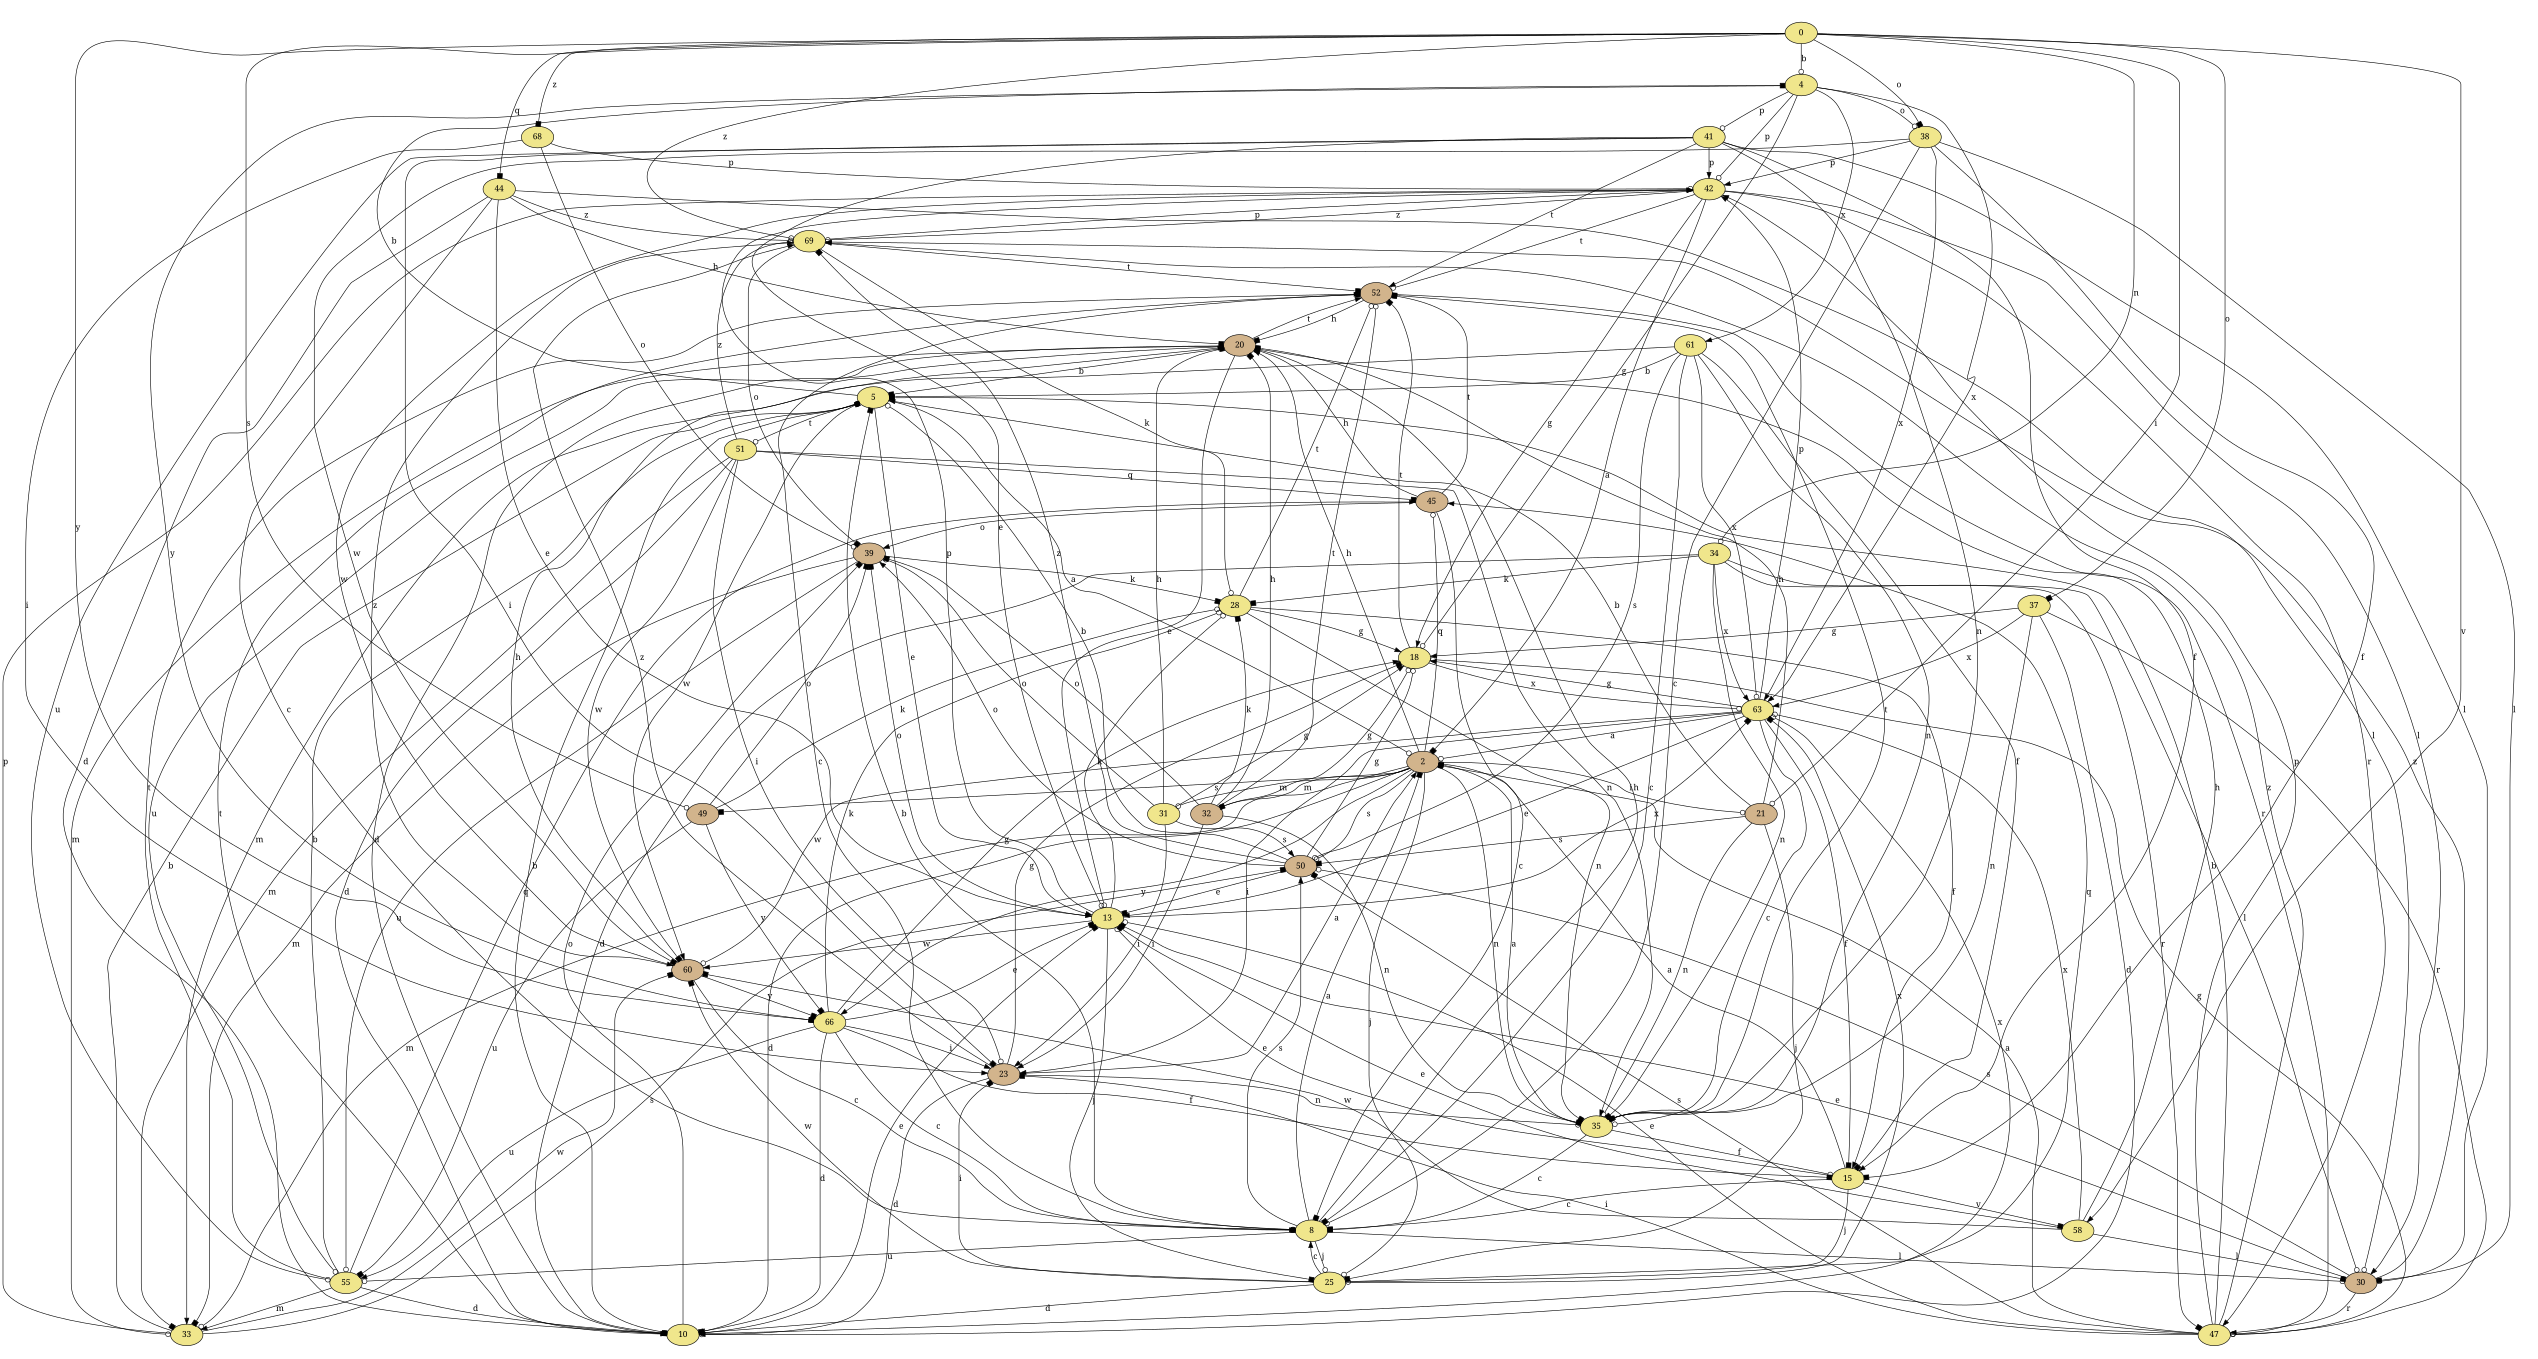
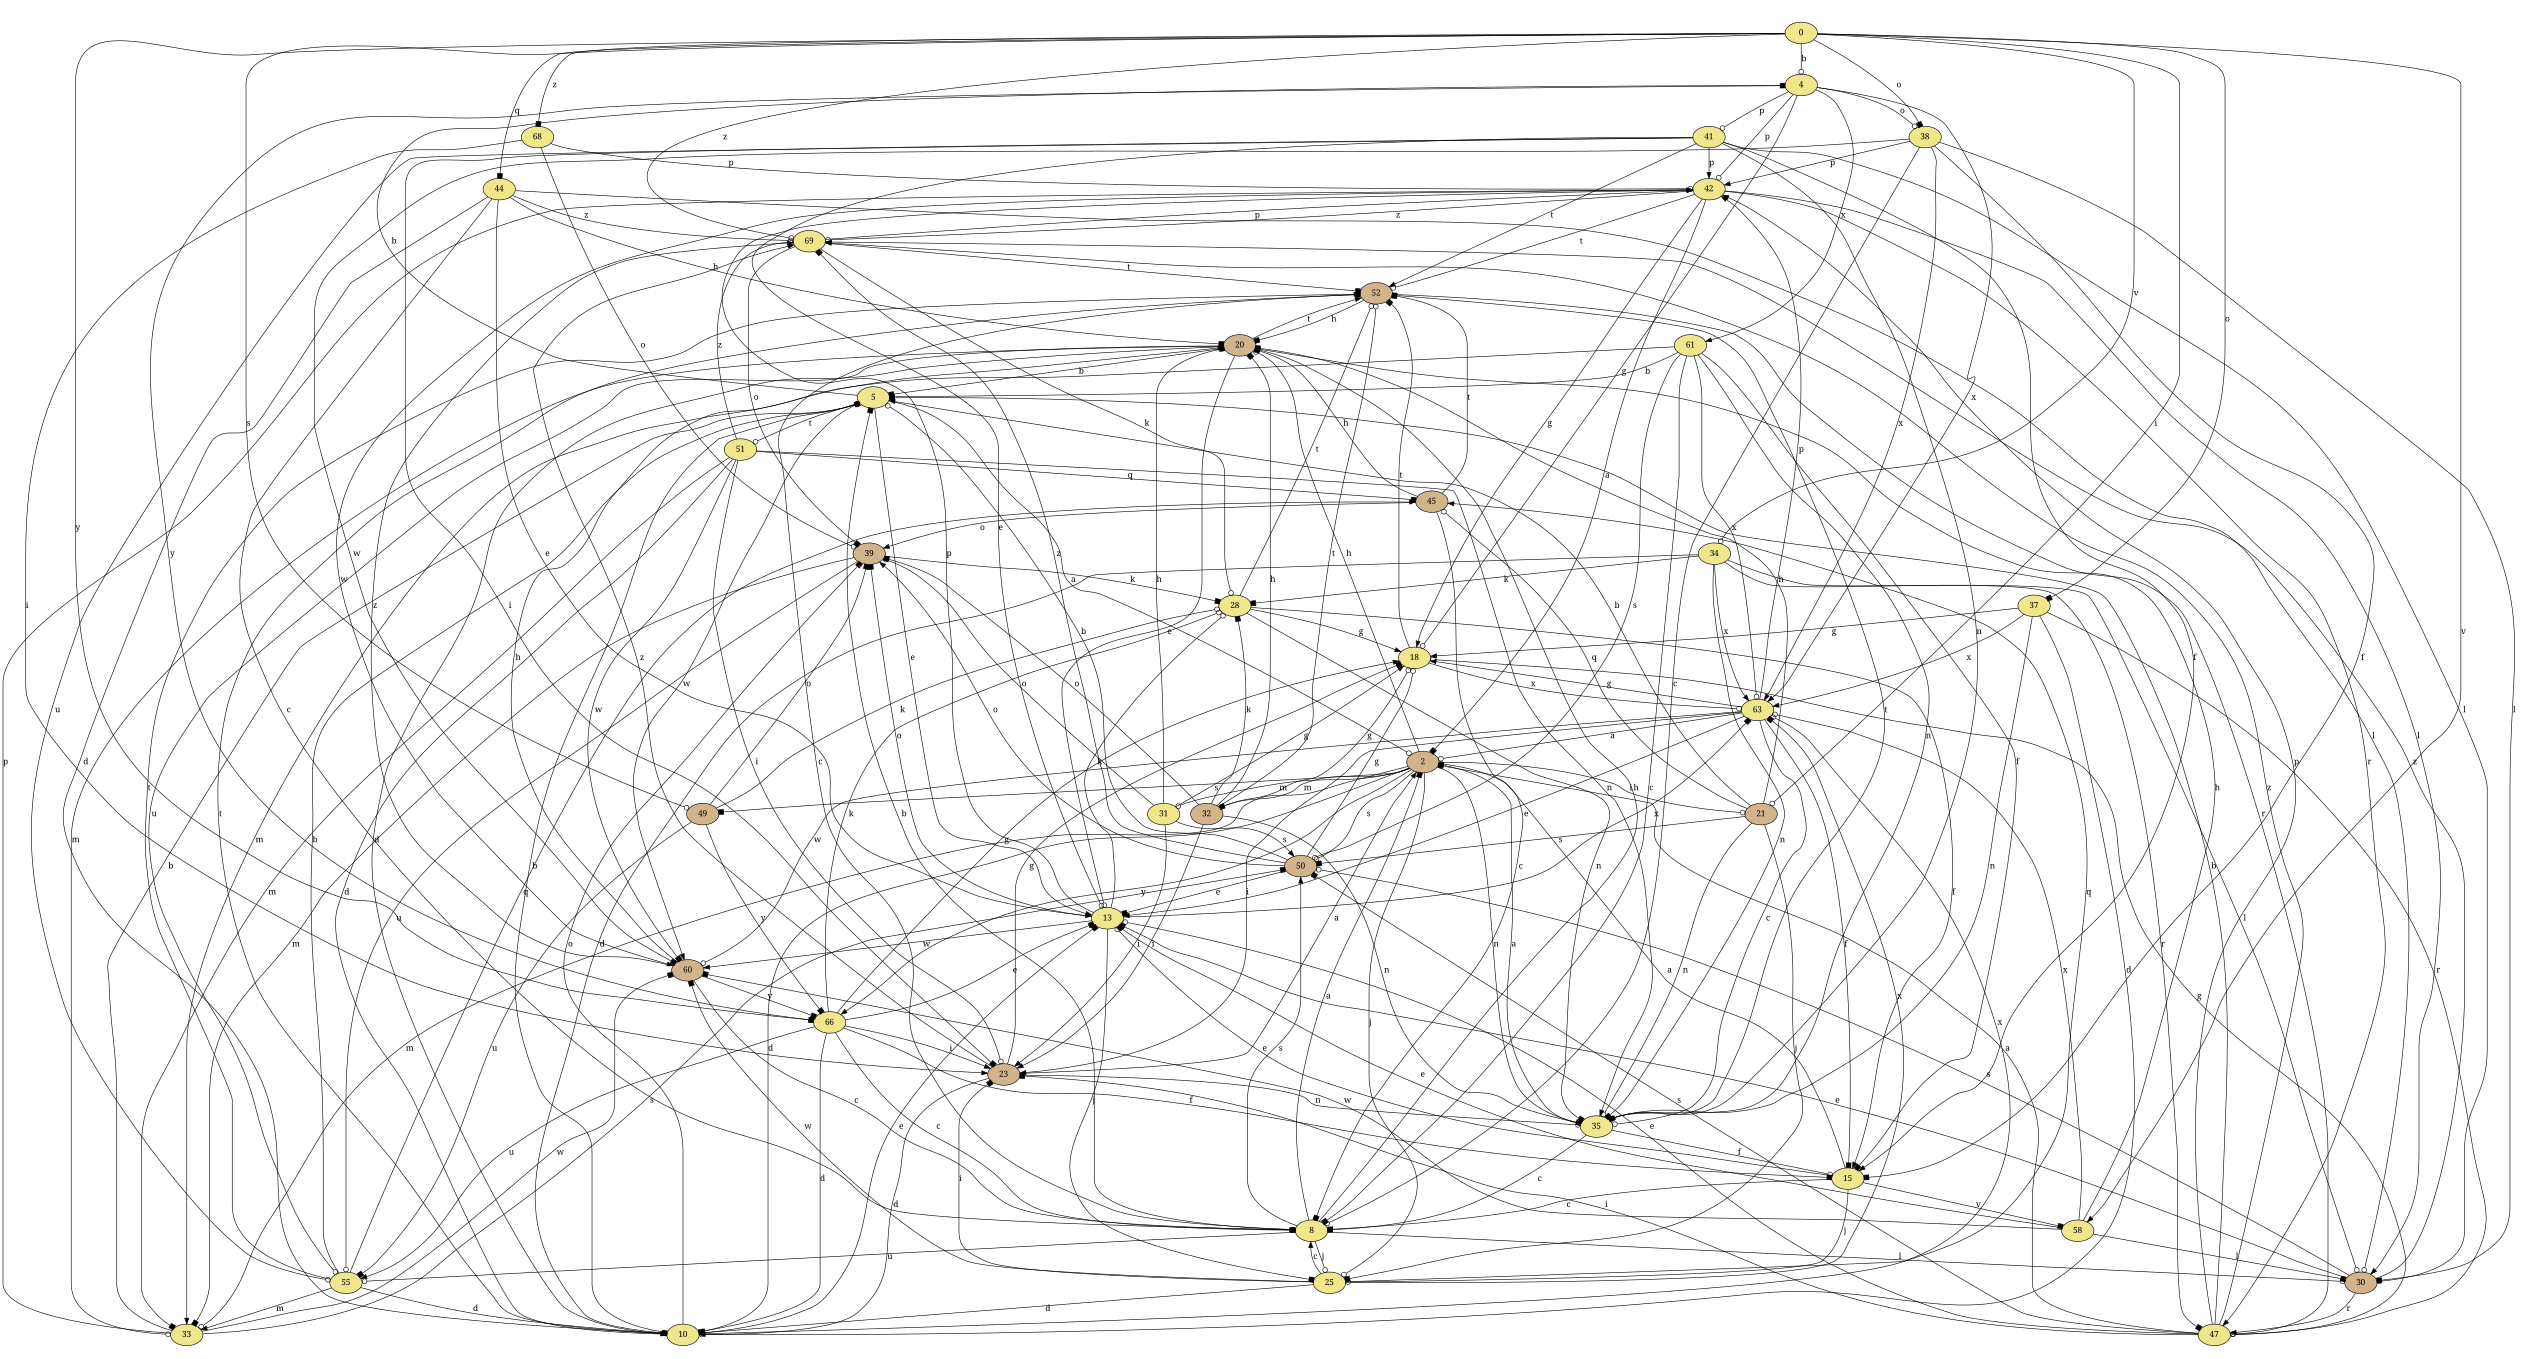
(2136, 293) -> (2136, 293)
(1340, 549) -> (1340, 549)
(1437, 635) -> (1587, 659)
